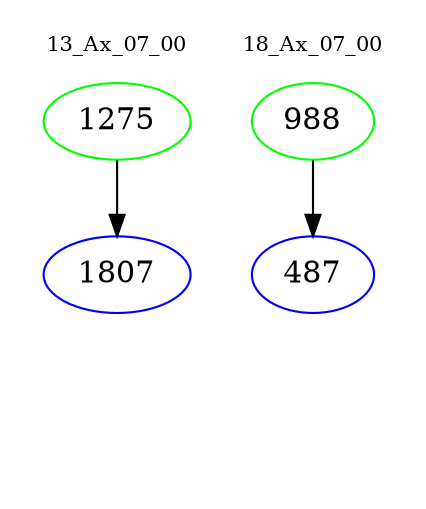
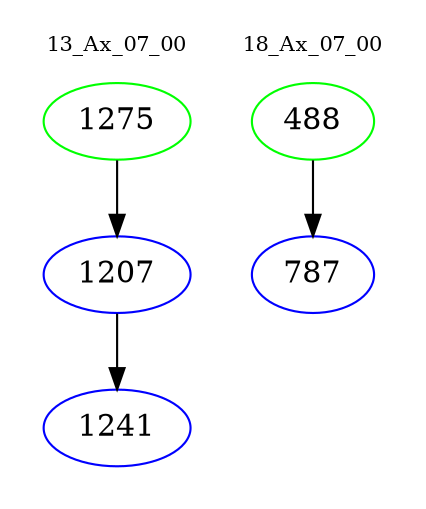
(313, 121) -> (313, 121)
(117, 275) -> (117, 275)
(313, 275) -> (313, 275)
none -> (117, 428)
